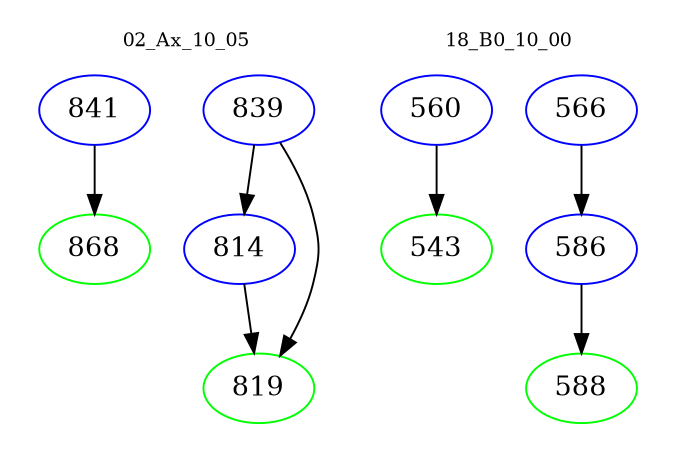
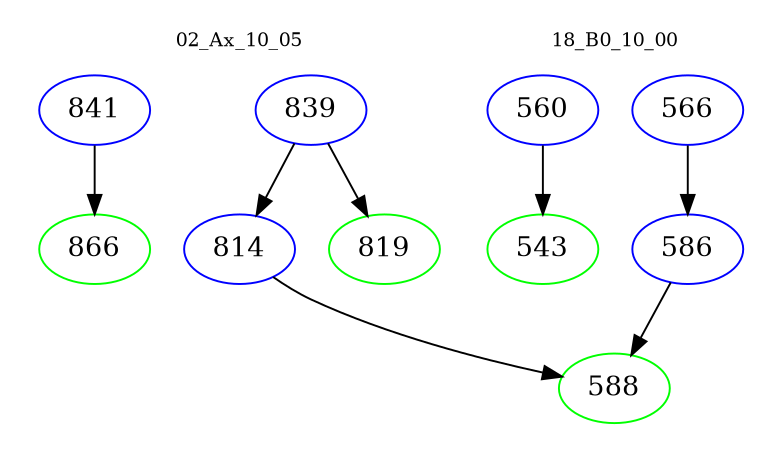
(95, 249) -> (95, 249)
(248, 309) -> (404, 335)
